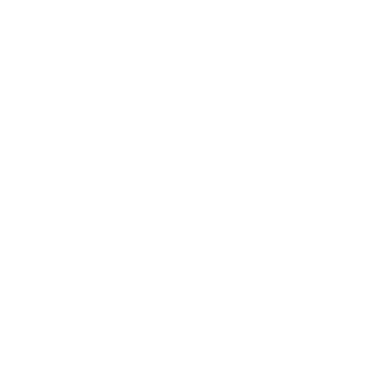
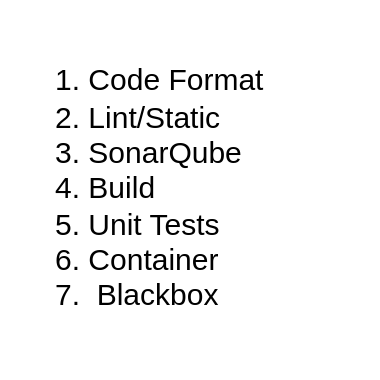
none -> (189, 189)
